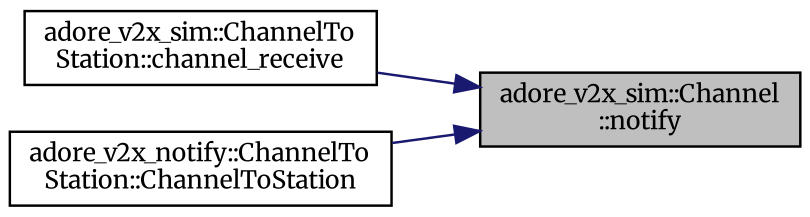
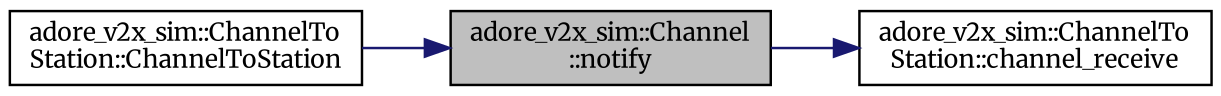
(416, 78) -> (802, 48)
(201, 169) -> (186, 48)
